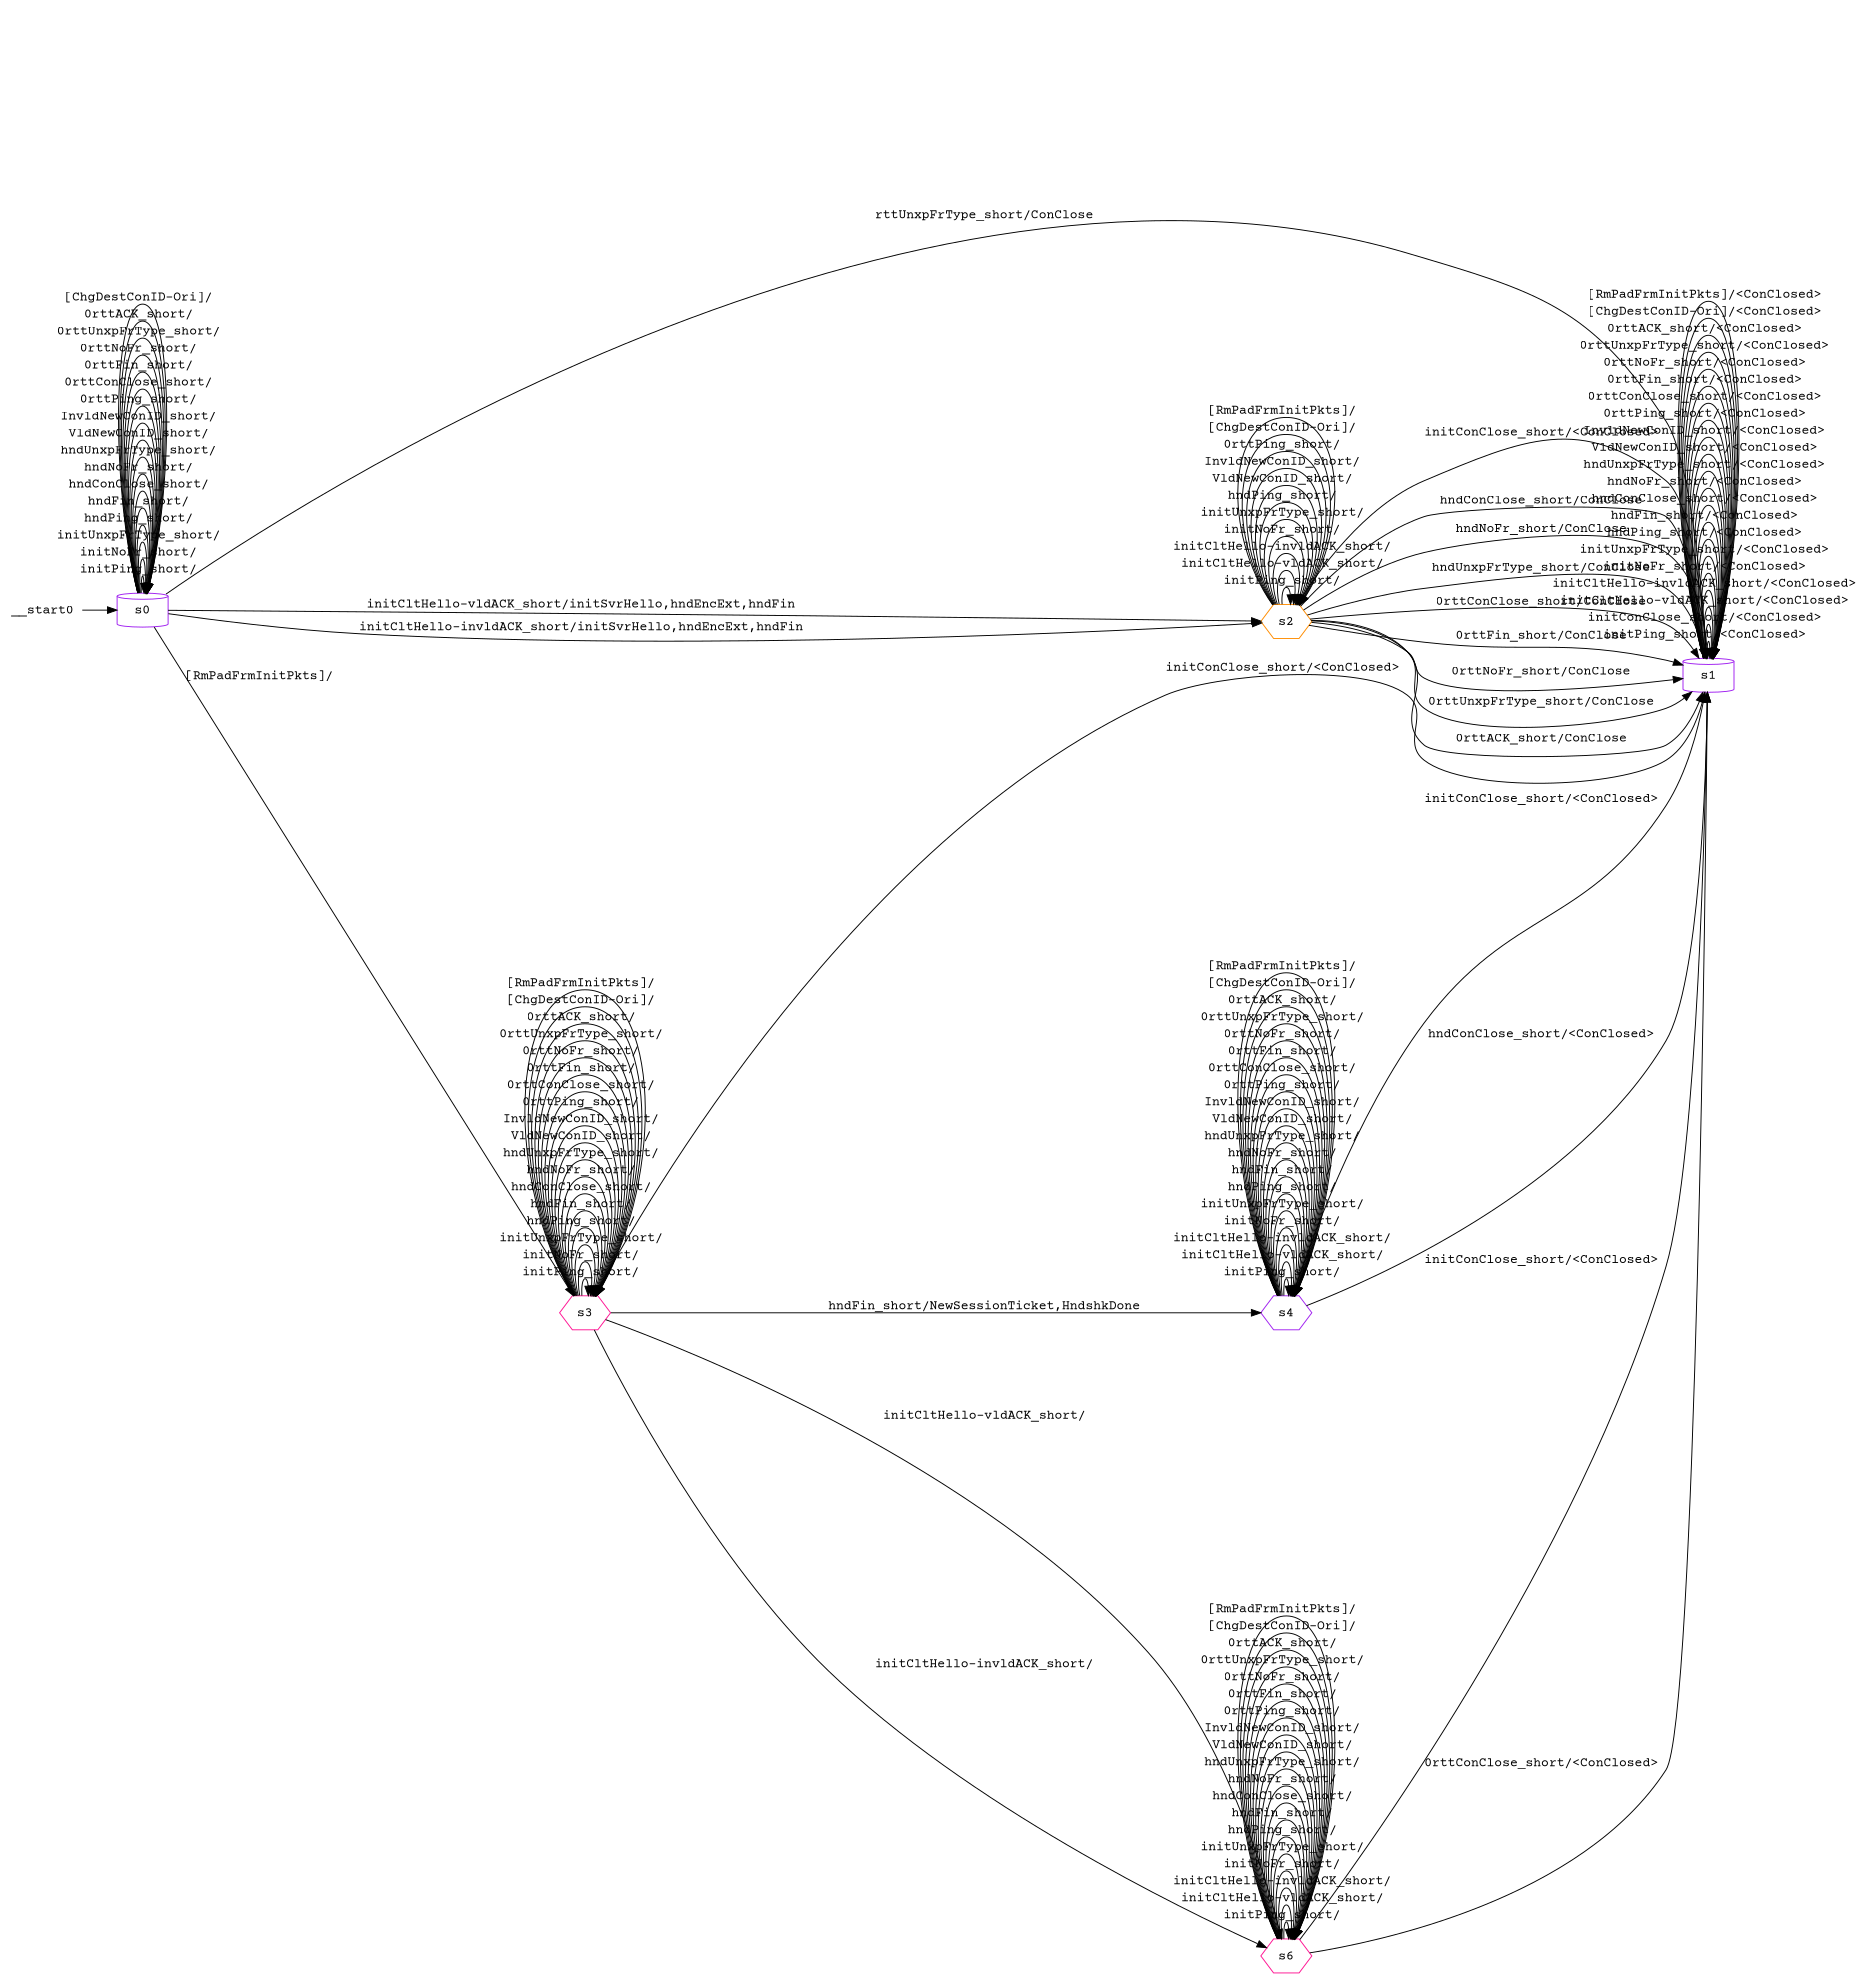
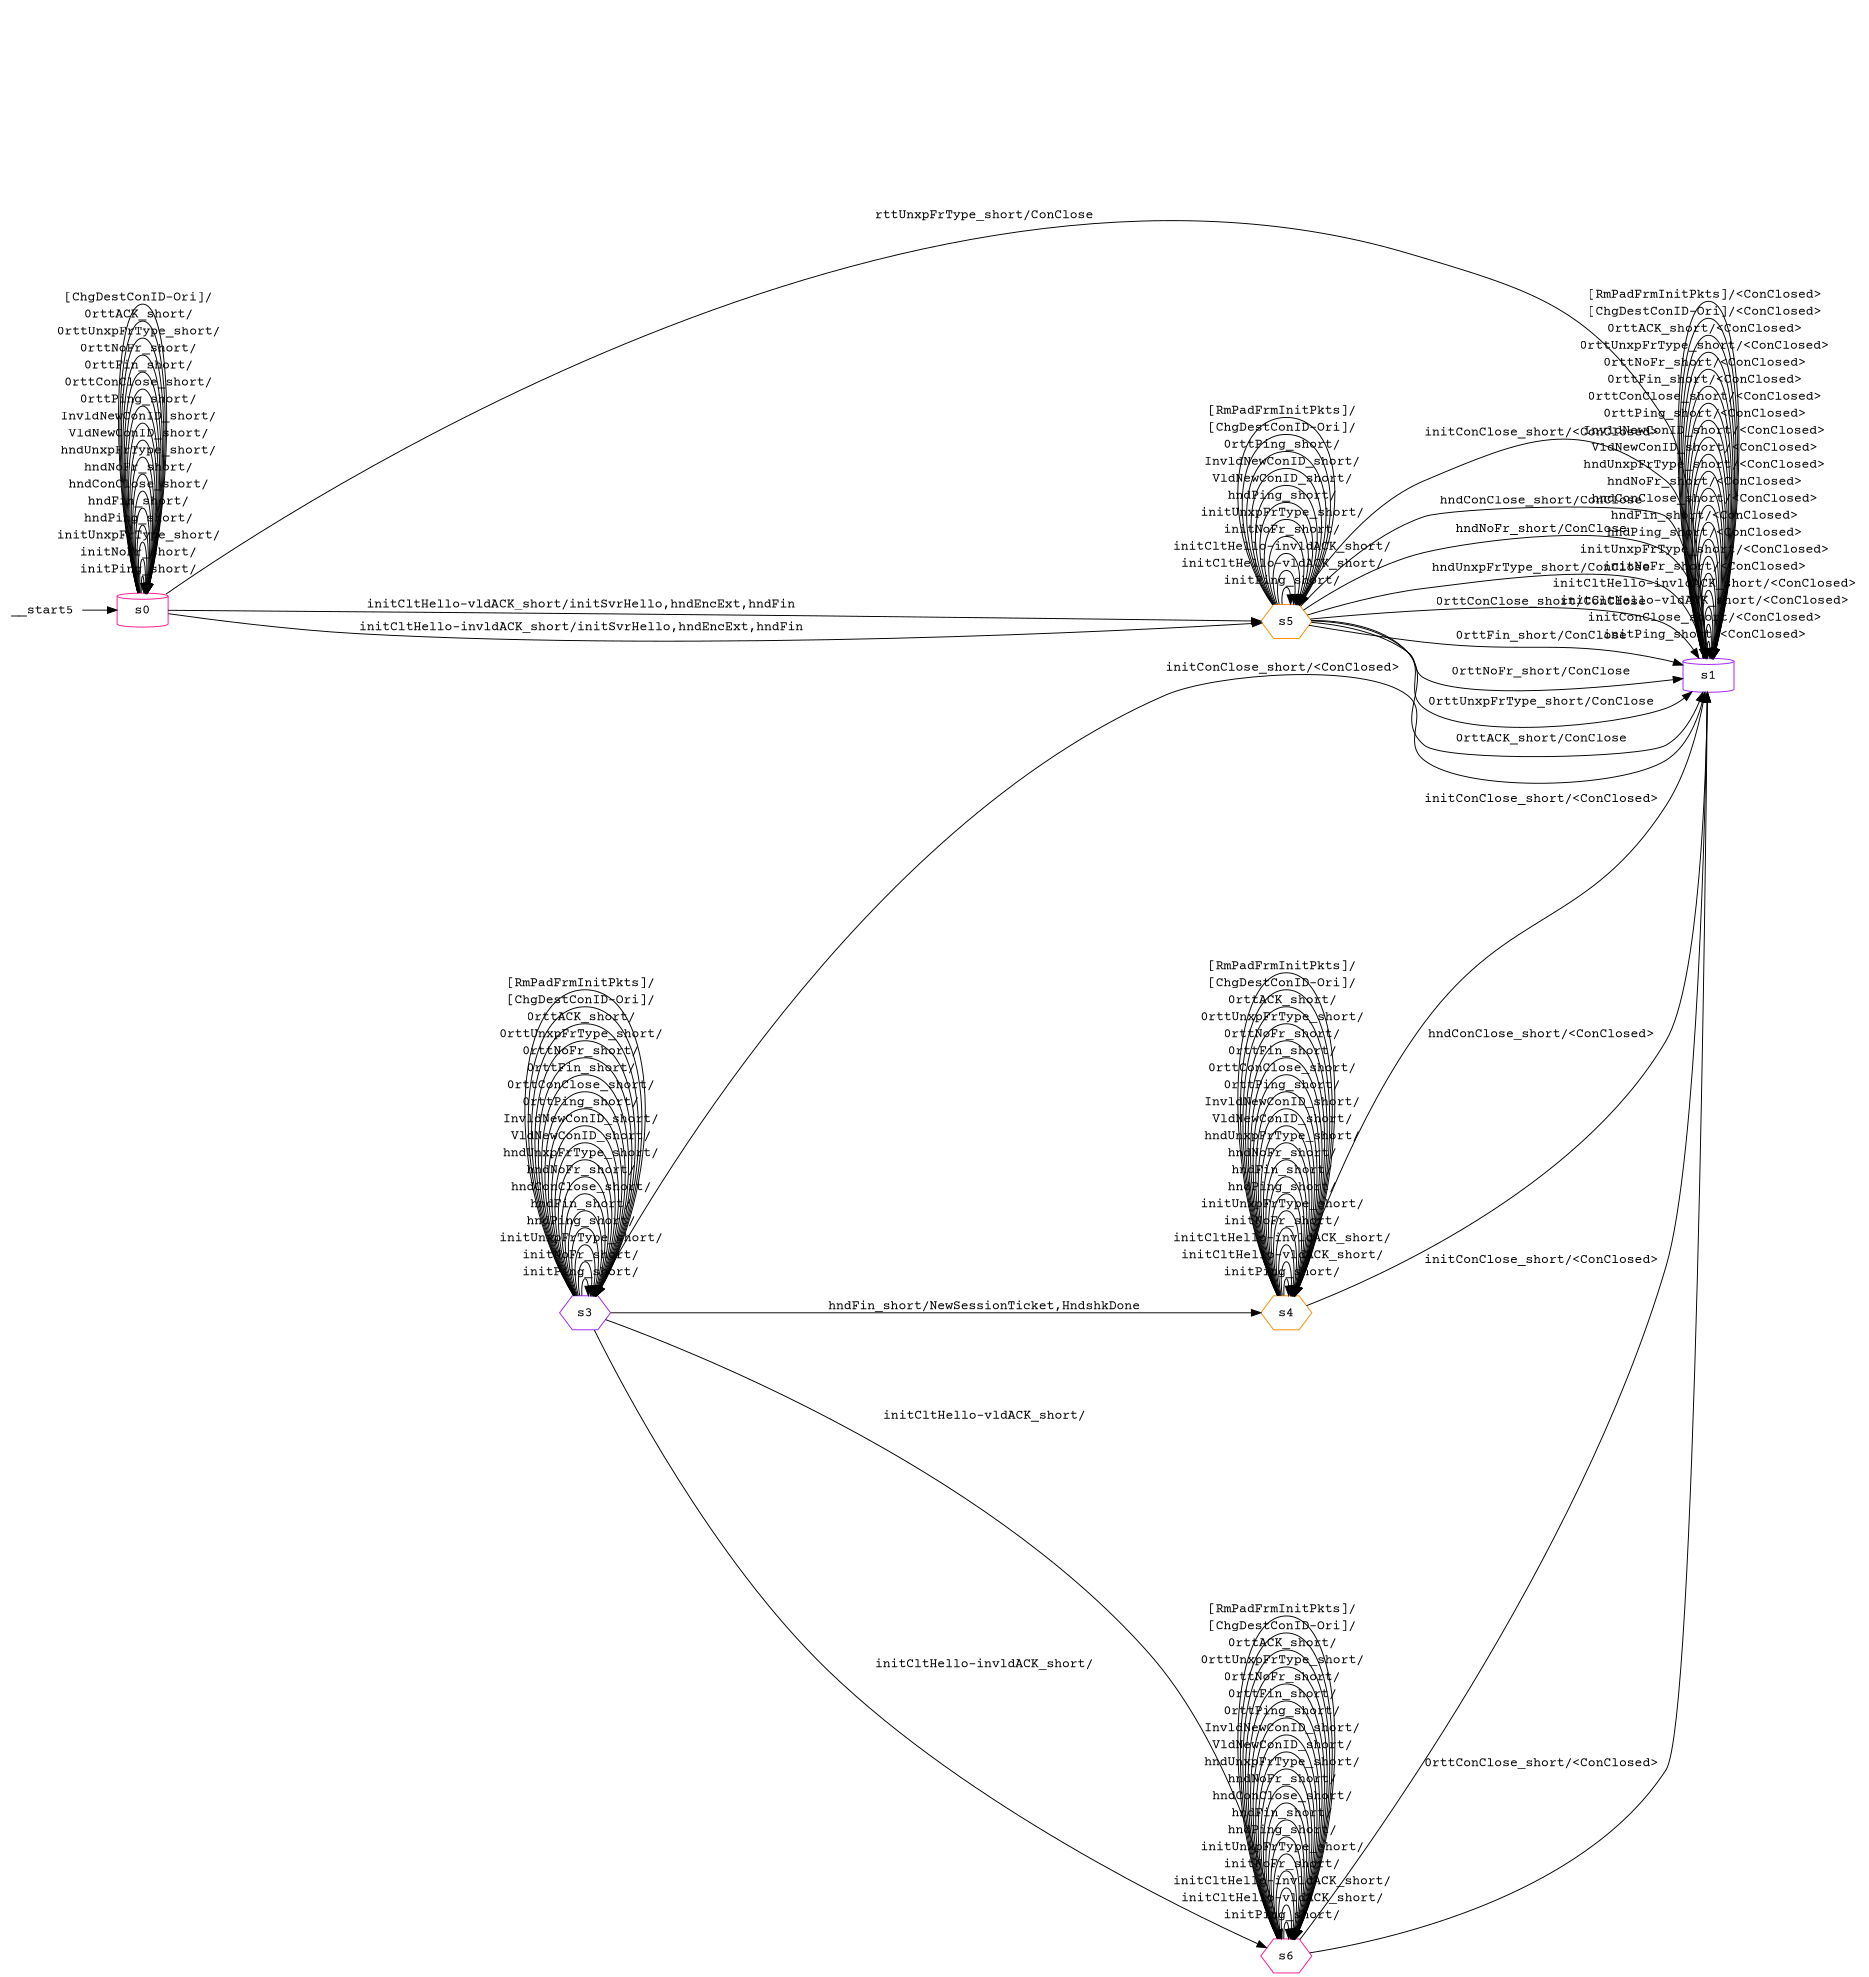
(43, 610) -> (43, 610)
(143, 610) -> (143, 610)
(1286, 621) -> (1286, 621)
(361, 957) -> none
(585, 1313) -> (585, 1313)
(1286, 1313) -> (1286, 1313)
